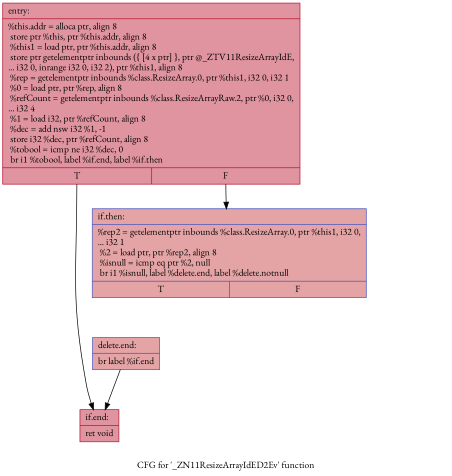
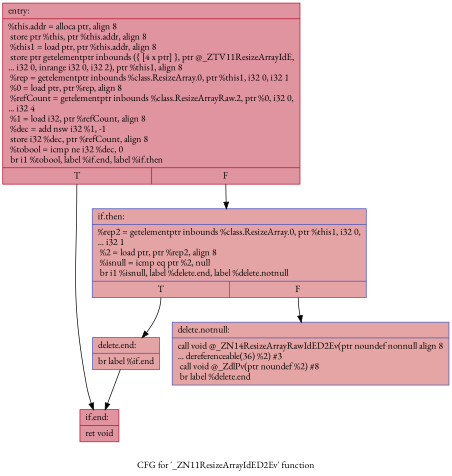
none -> (157, 316)
none -> (311, 354)
